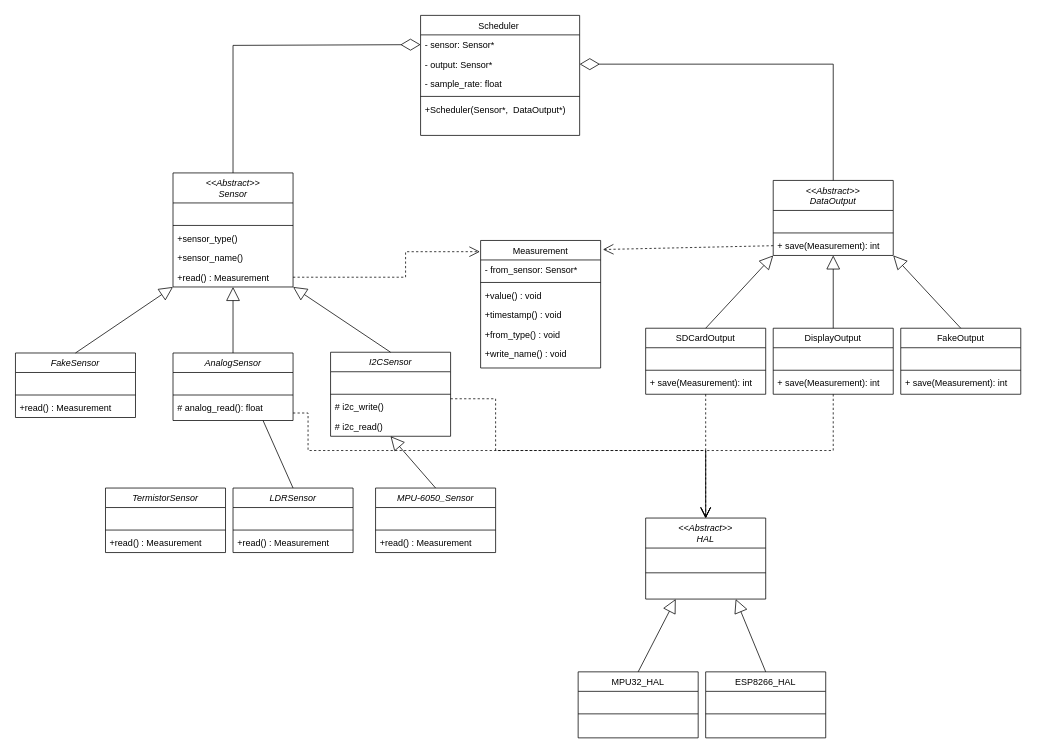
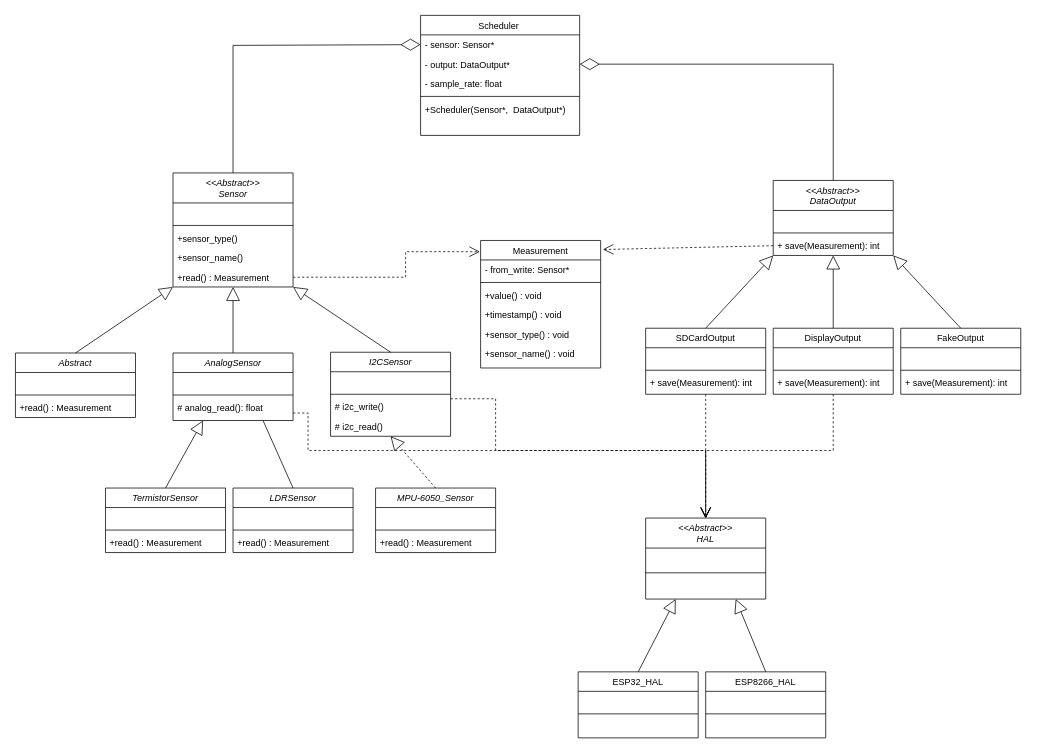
(464, 65) -> (474, 65)
(536, 270) -> (533, 270)
(528, 335) -> (533, 335)
(529, 354) -> (533, 354)
(75, 363) -> (75, 363)
none -> (181, 461)
(417, 467) -> (417, 467)
(638, 682) -> (638, 682)
